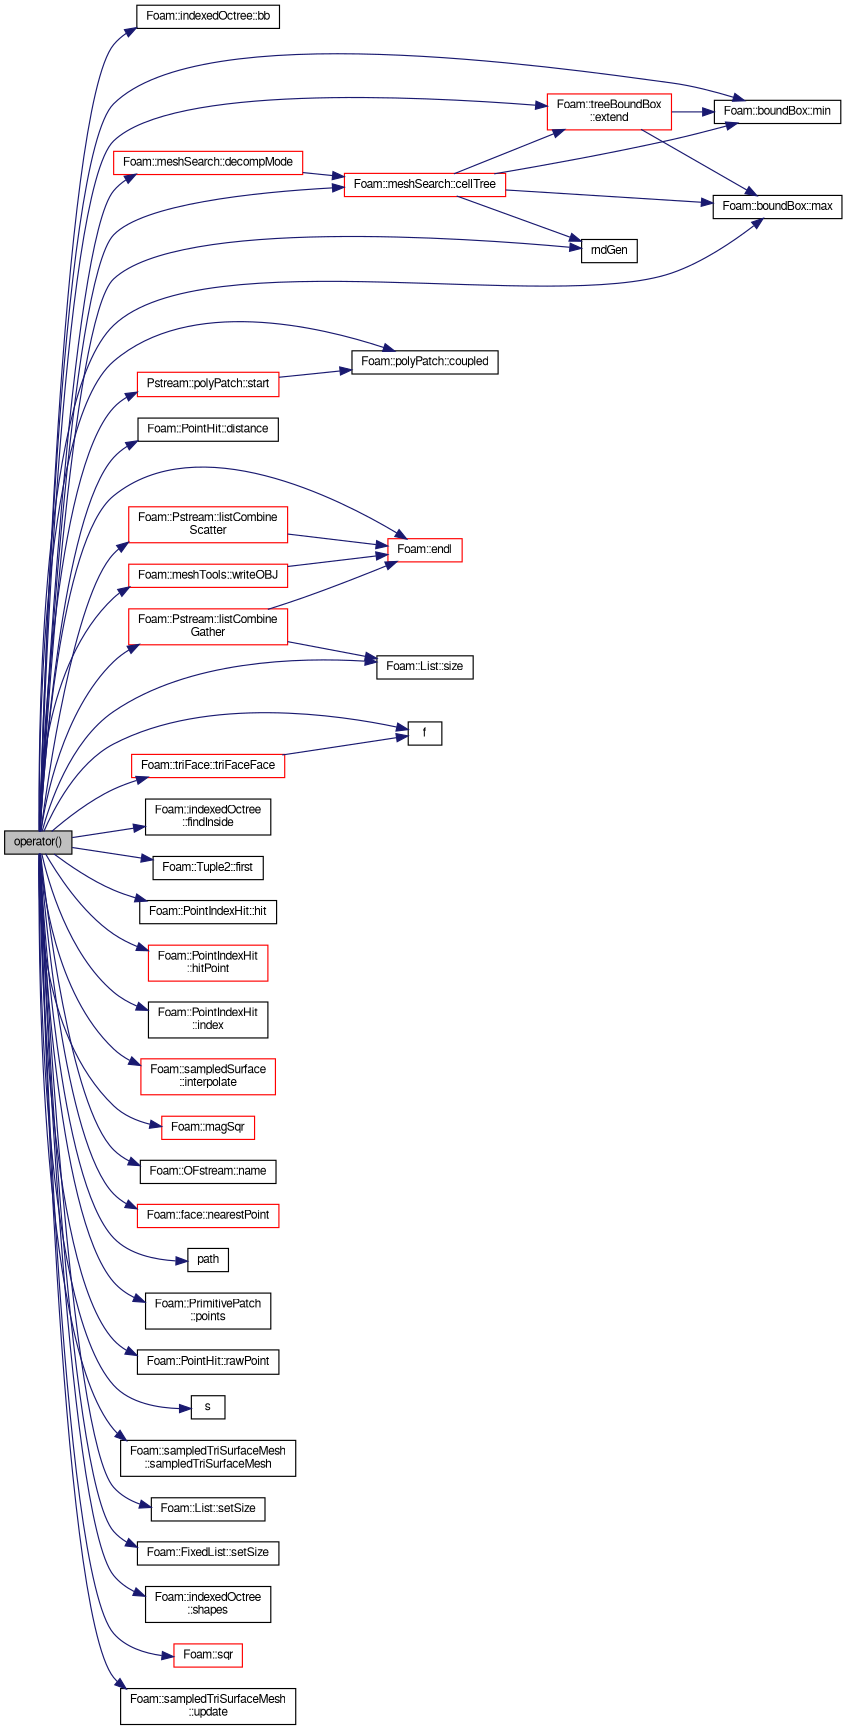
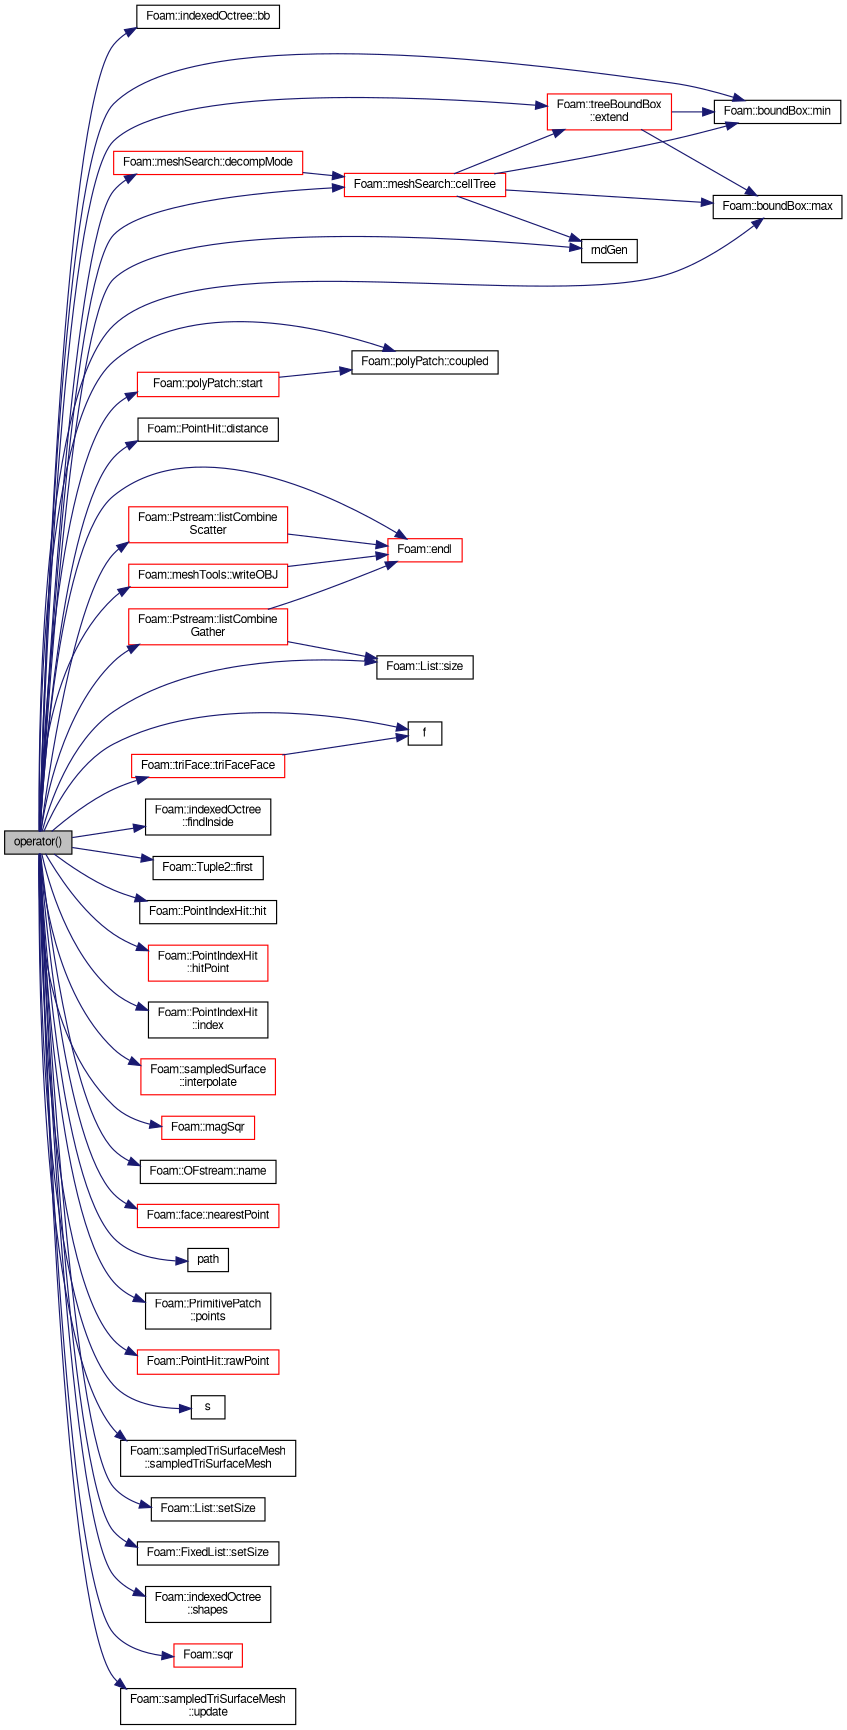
(208, 384) -> (208, 384)
(208, 1362) -> (208, 1362)
